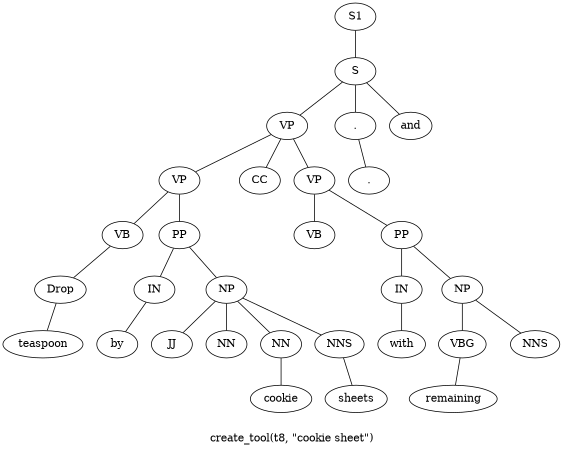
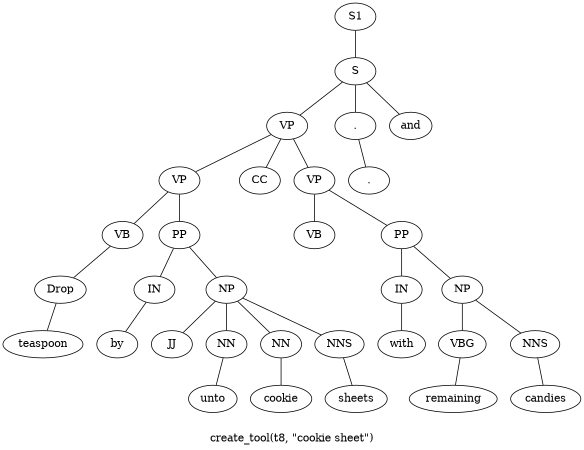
none -> (213, 399)
none -> (546, 399)
